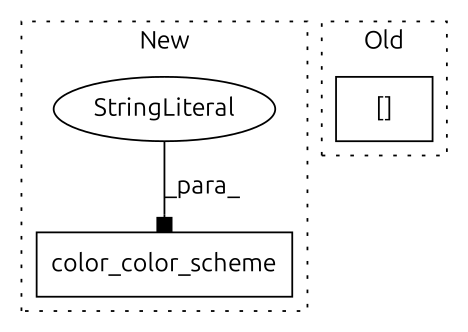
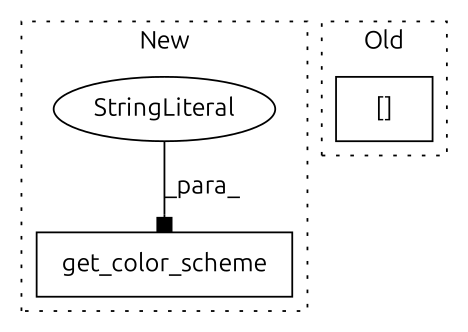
(164, 265) -> (164, 265)
